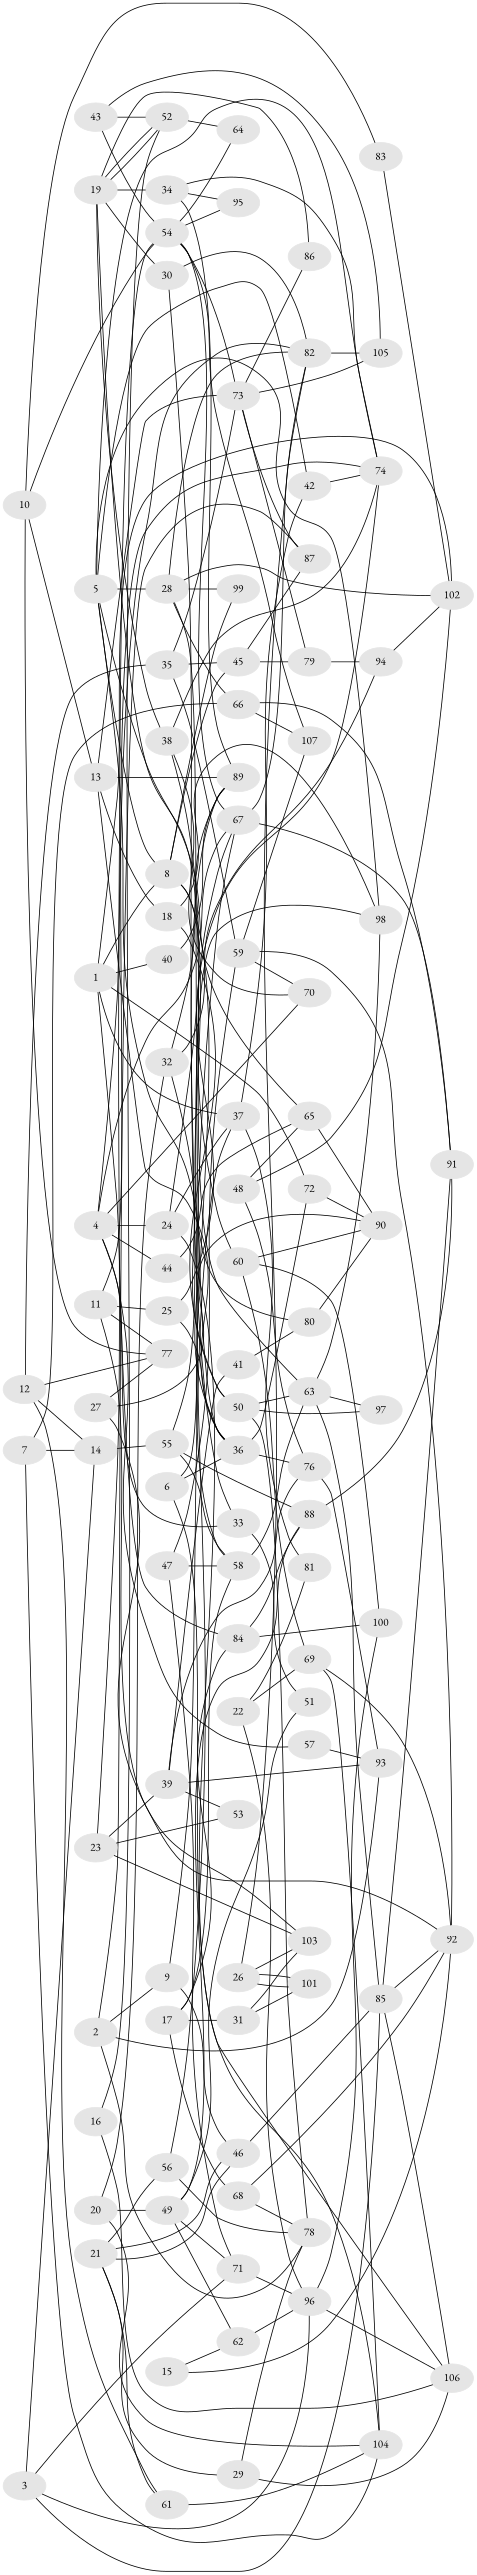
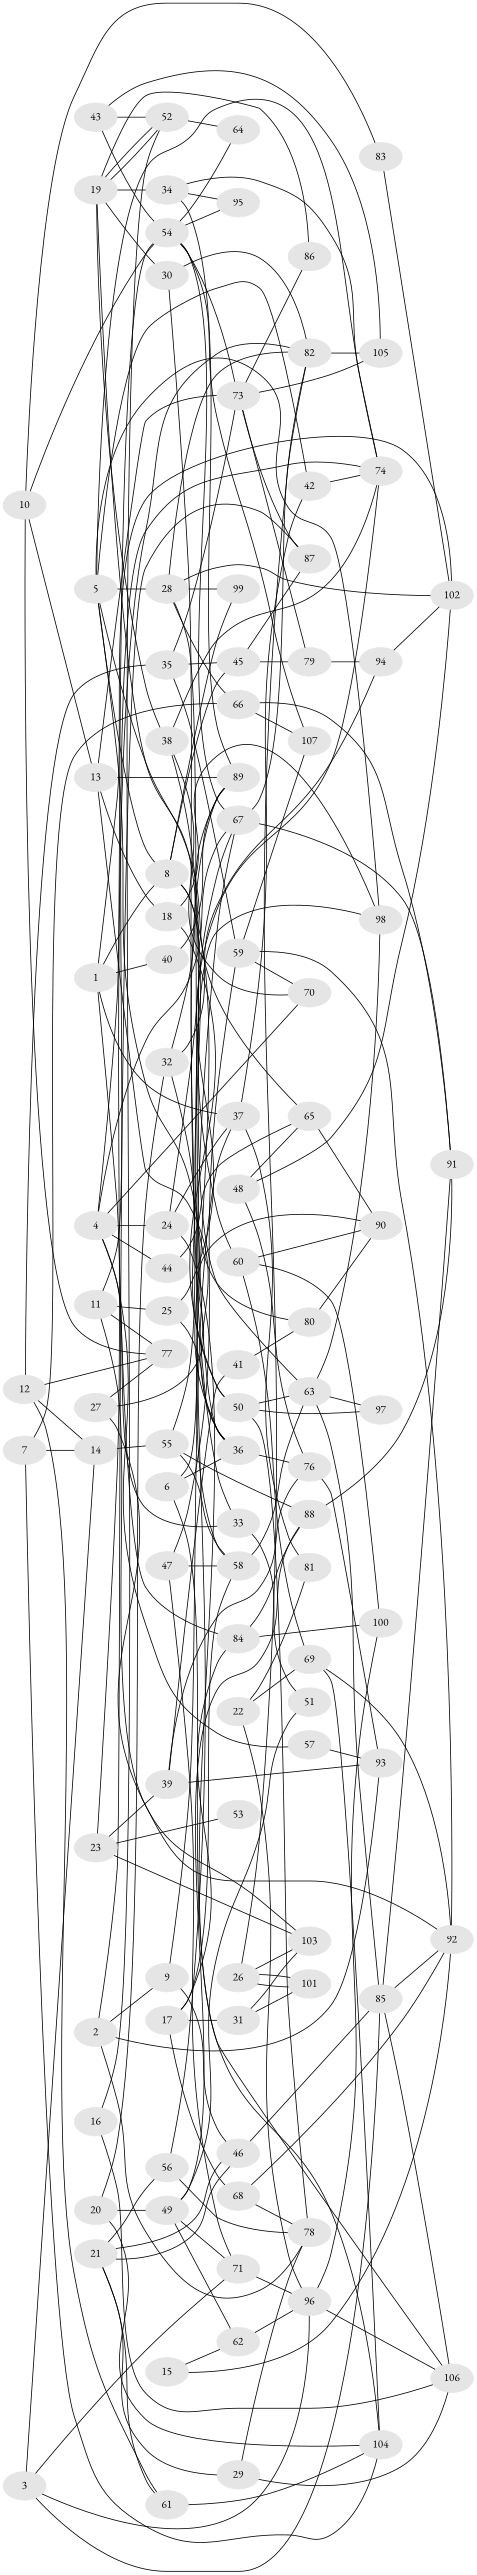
(310, 1189) -> none
(203, 1799) -> none
